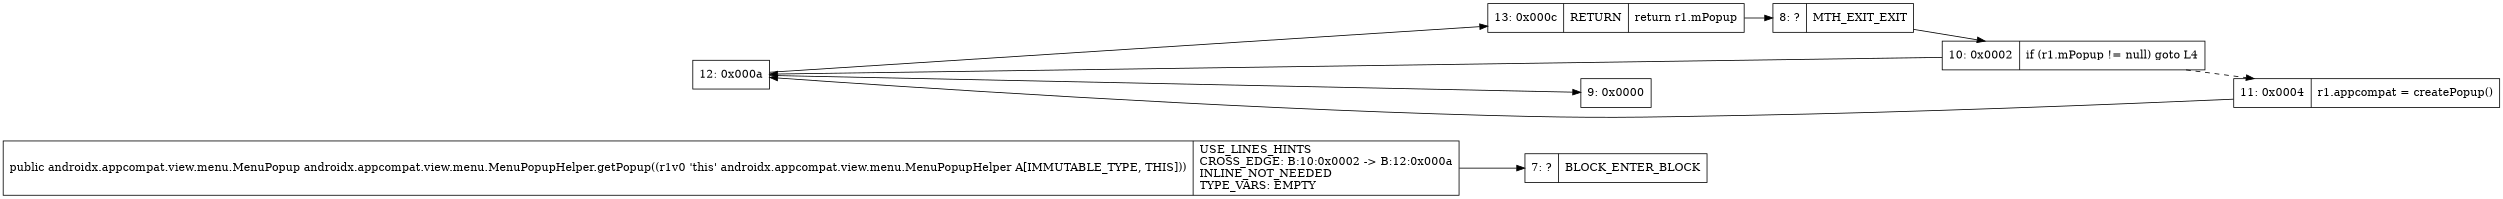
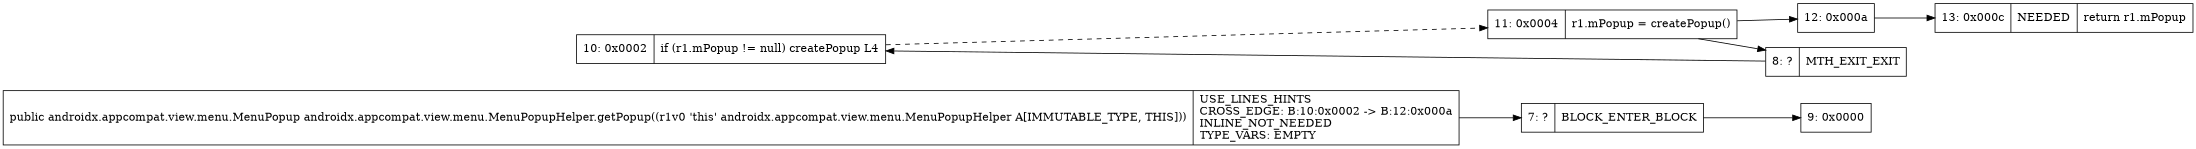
(1596, 18) -> (2044, 18)
(1754, 18) -> (1728, 44)
(2112, 55) -> (770, 49)
(1360, 66) -> none
(1171, 84) -> (1748, 118)
(2405, 93) -> (1651, 24)
